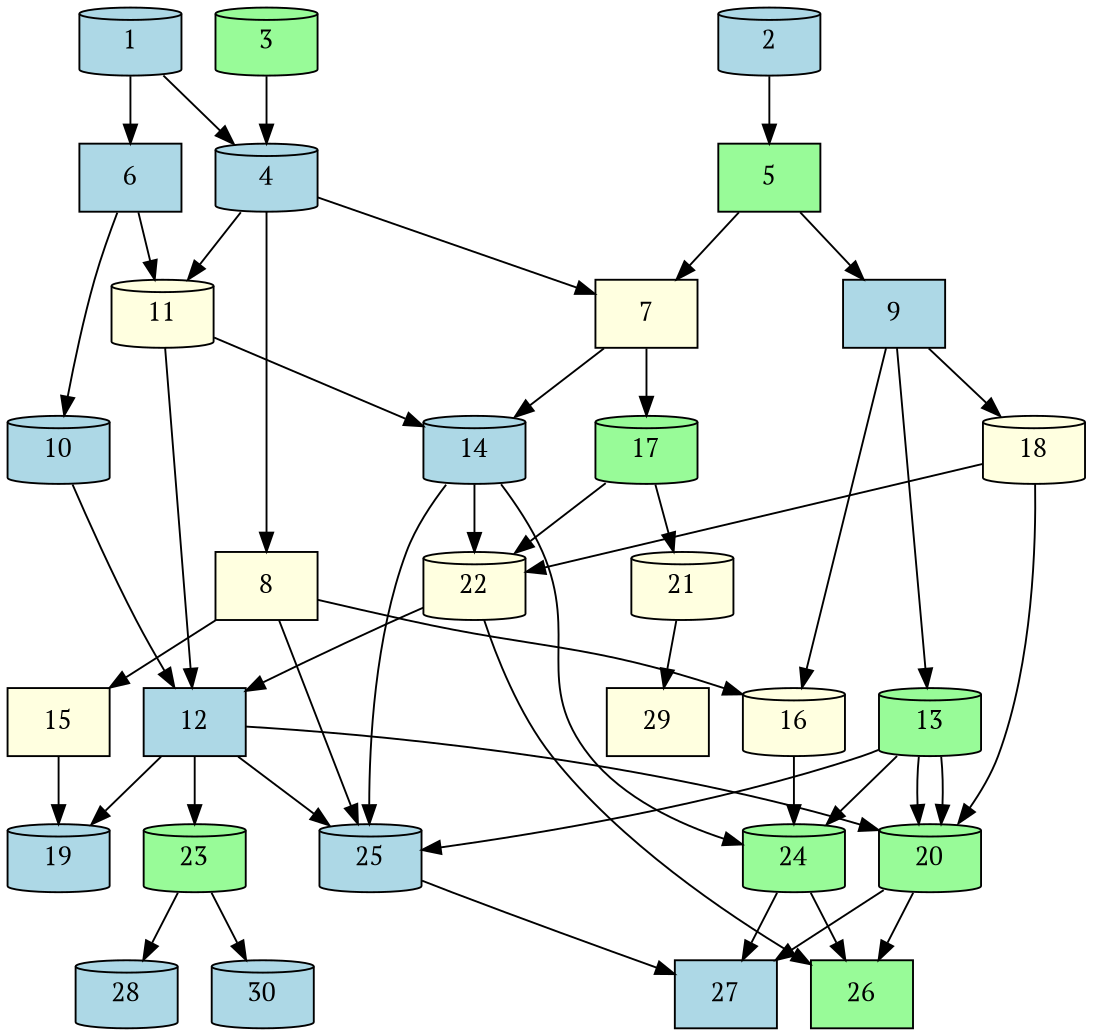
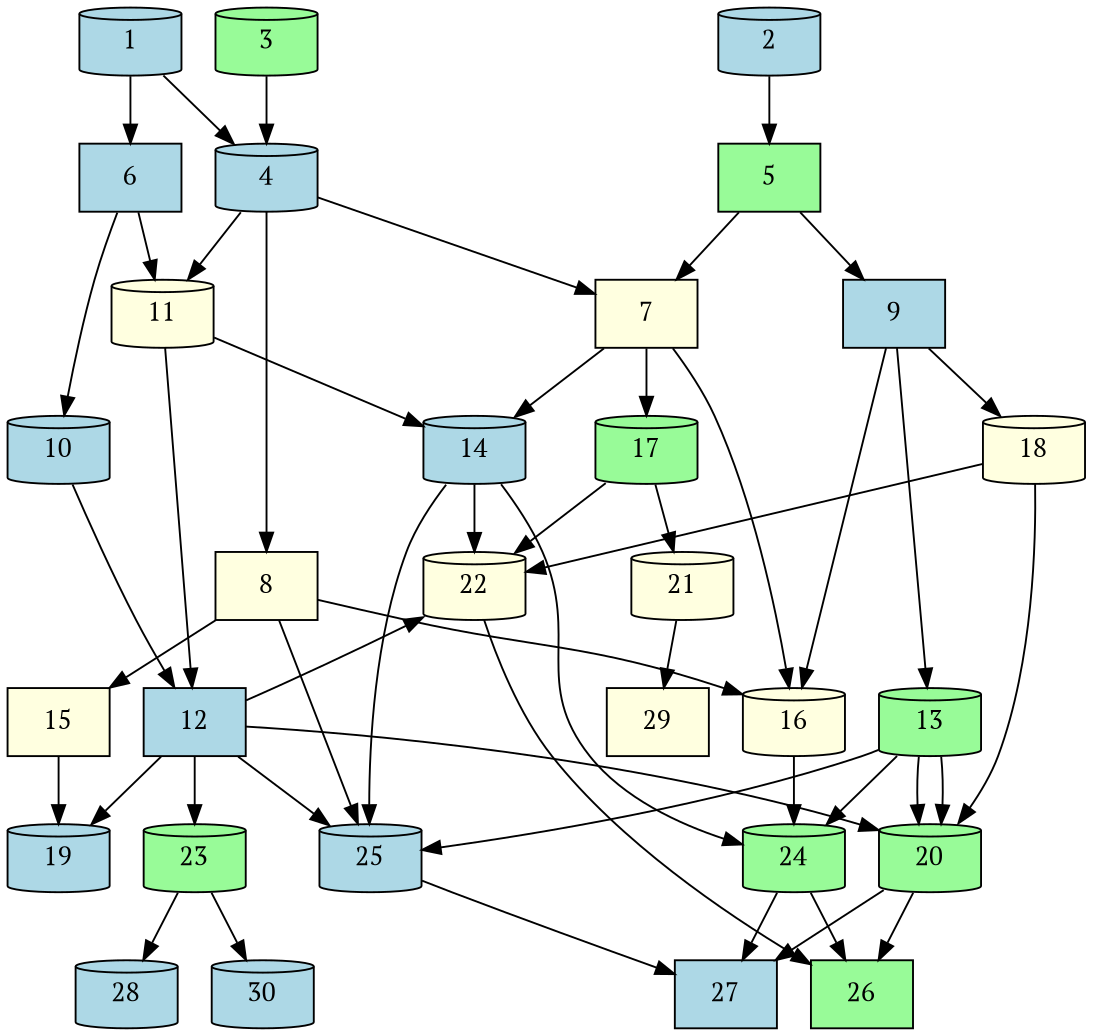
none -> (747, 502)
(343, 644) -> (326, 664)
